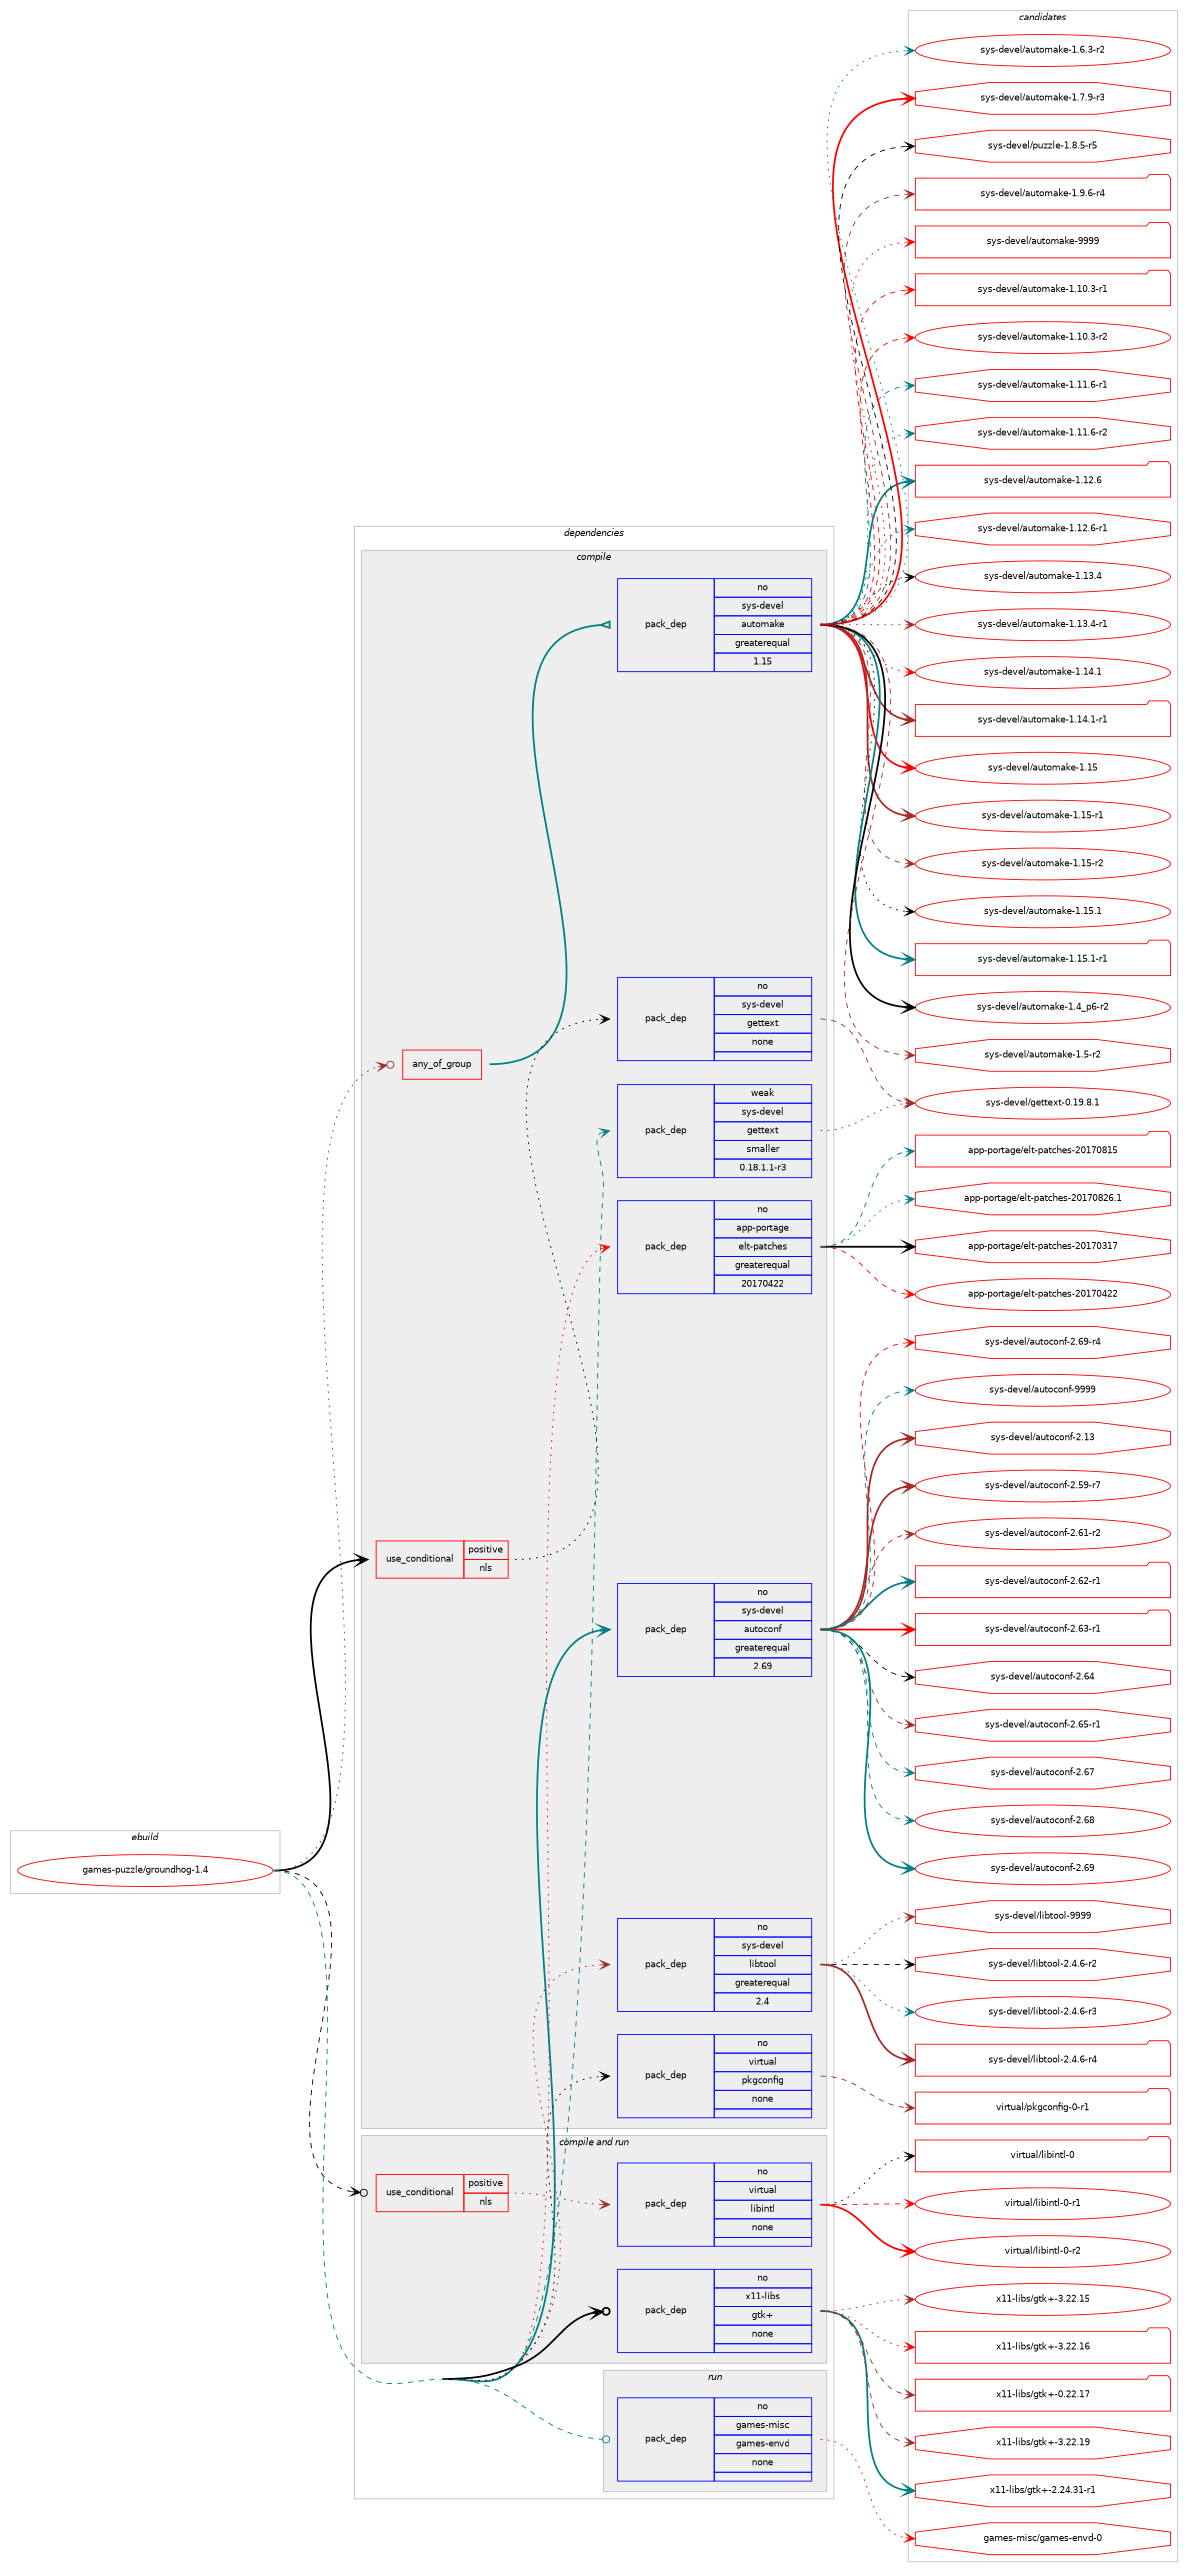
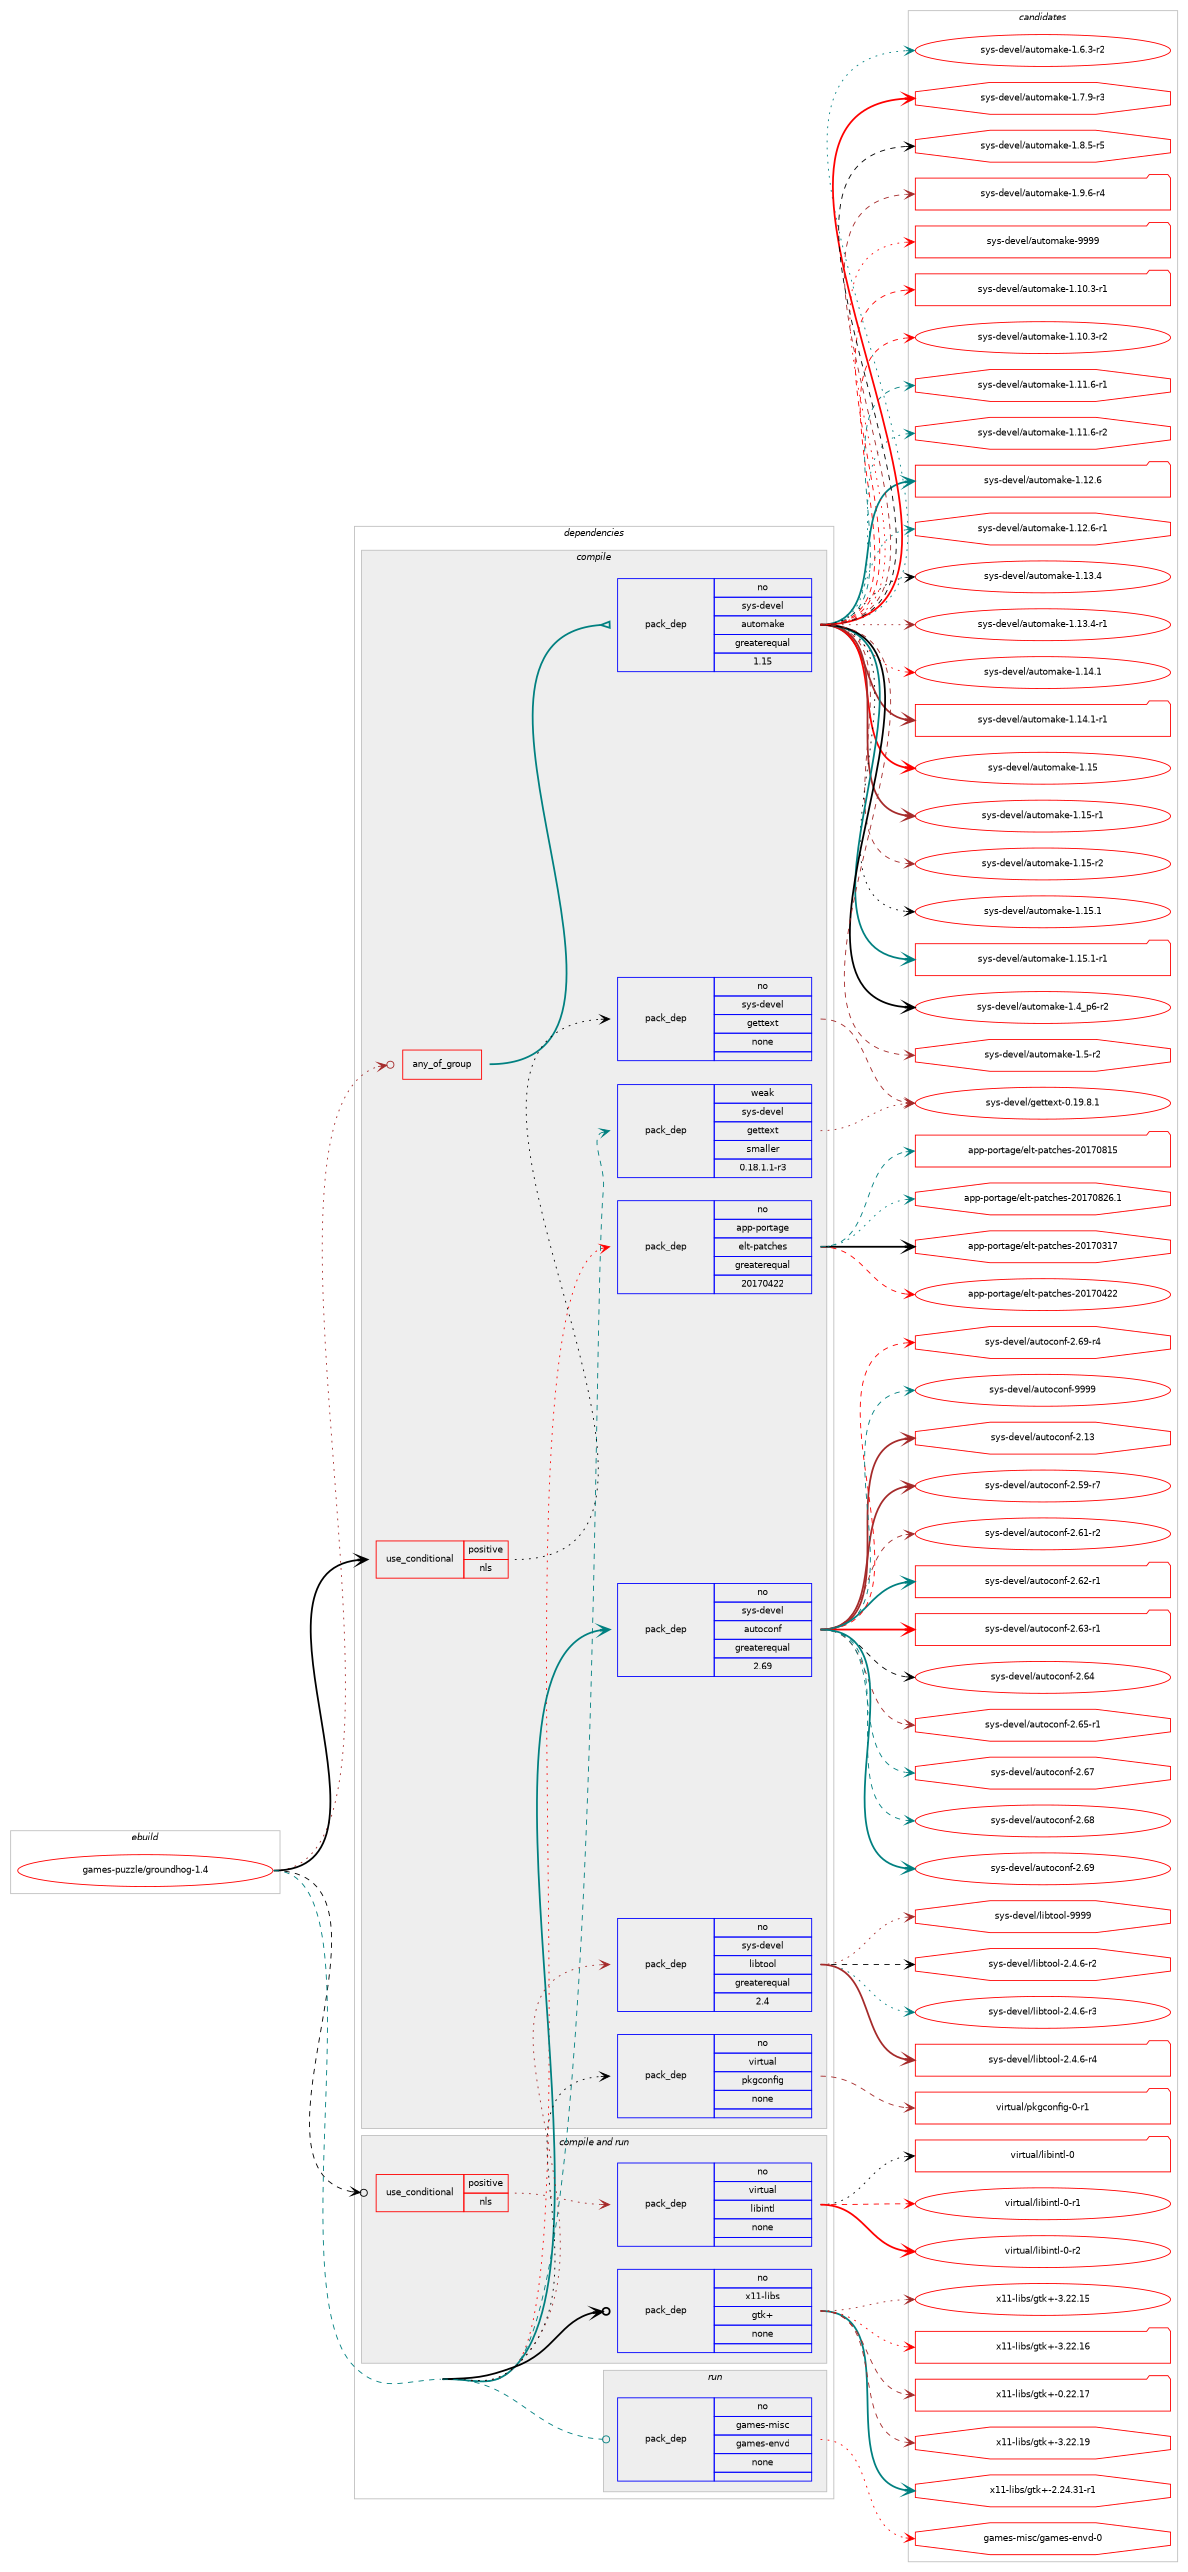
(1043, 146) -> (1043, 146)
(1043, 1677) -> (1043, 1677)
